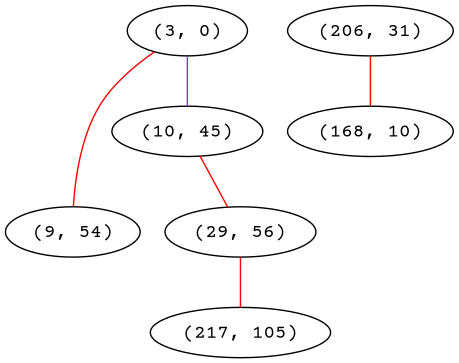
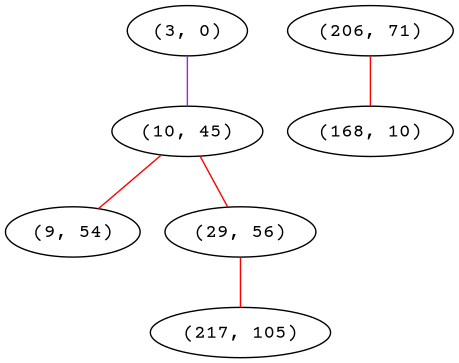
(370, 31) -> (370, 31)
(93, 118) -> (130, 182)
